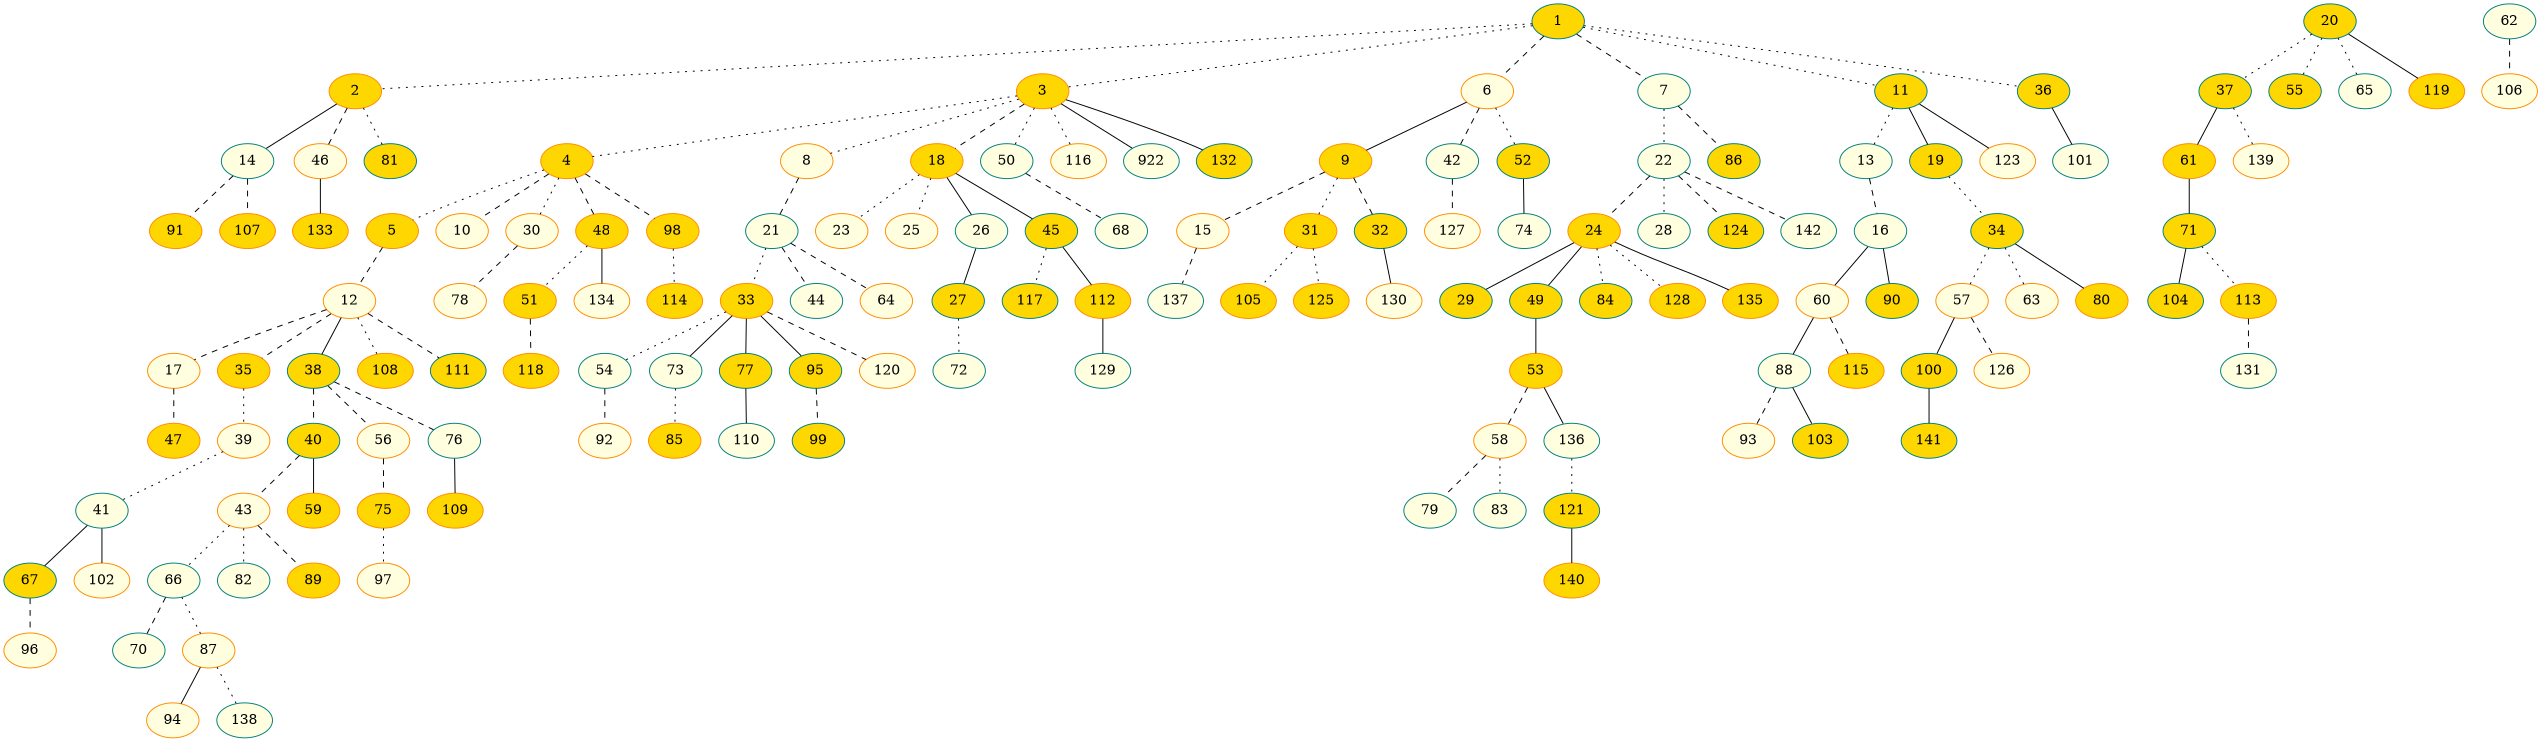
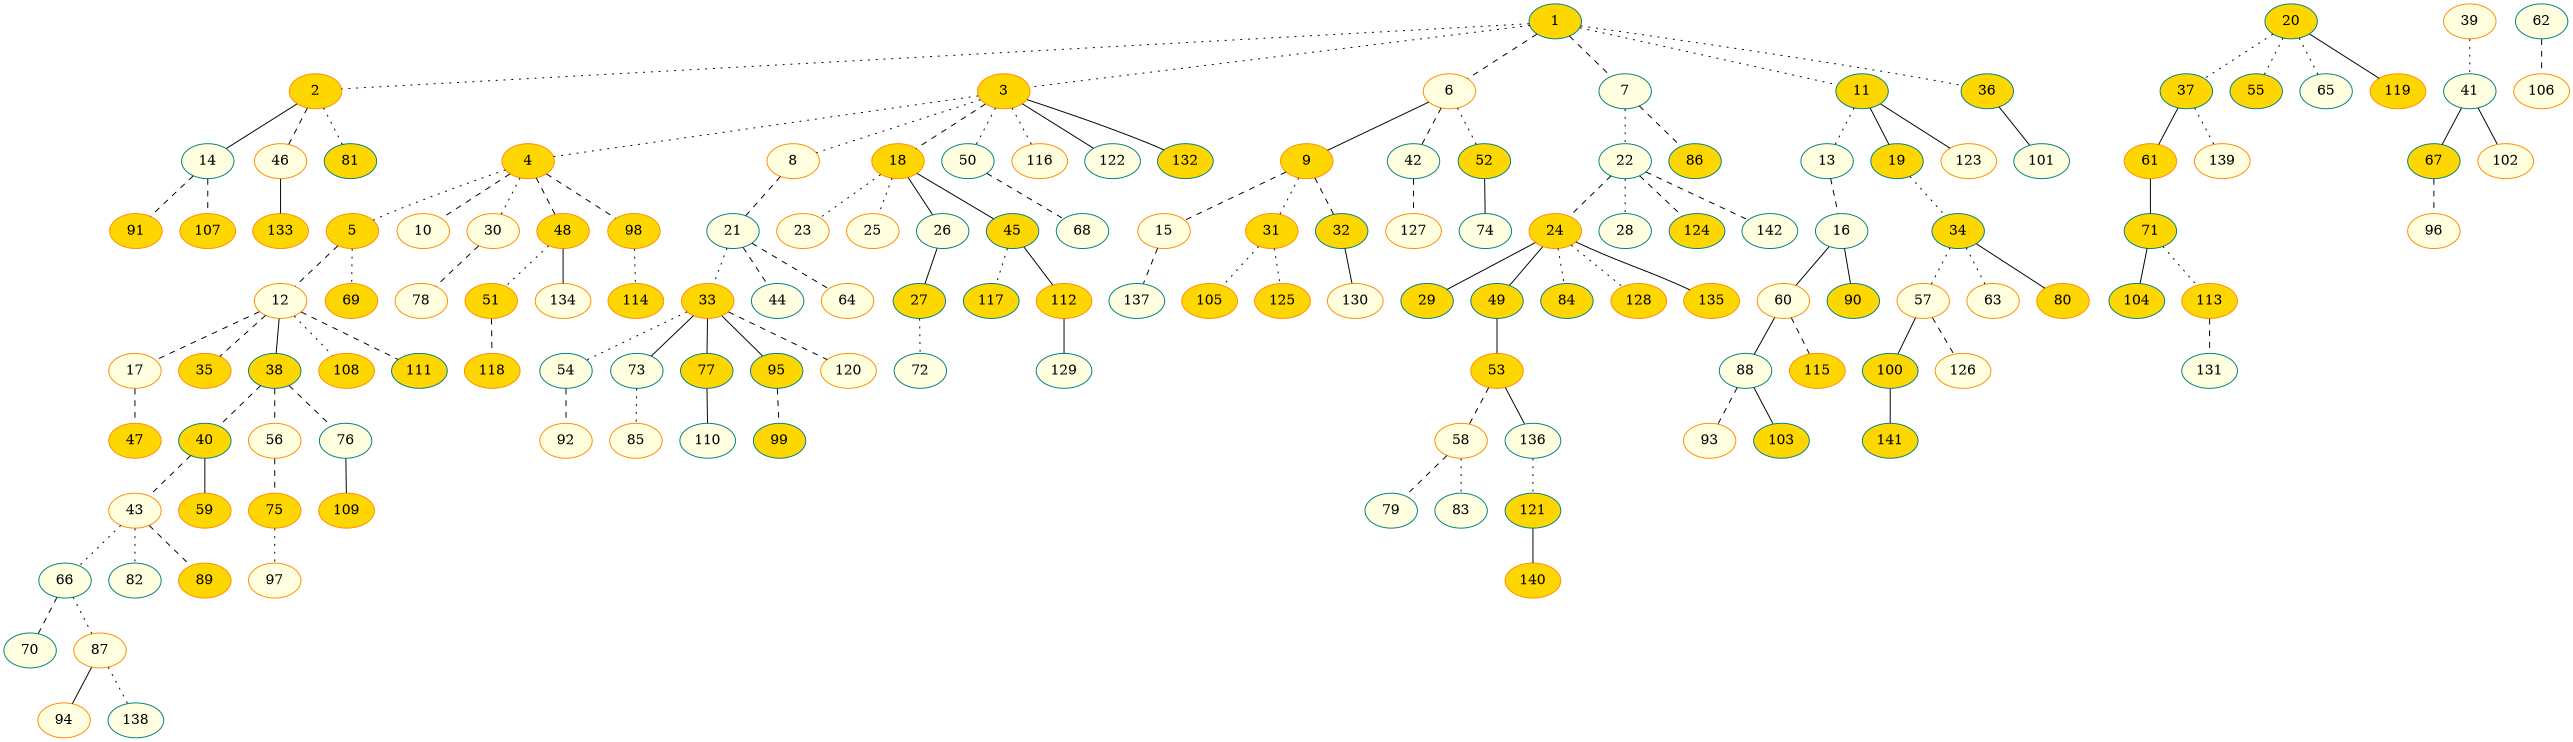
(1151, 161) -> (1113, 161)
none -> (351, 301)
(244, 406) -> none
(675, 441) -> (636, 441)
